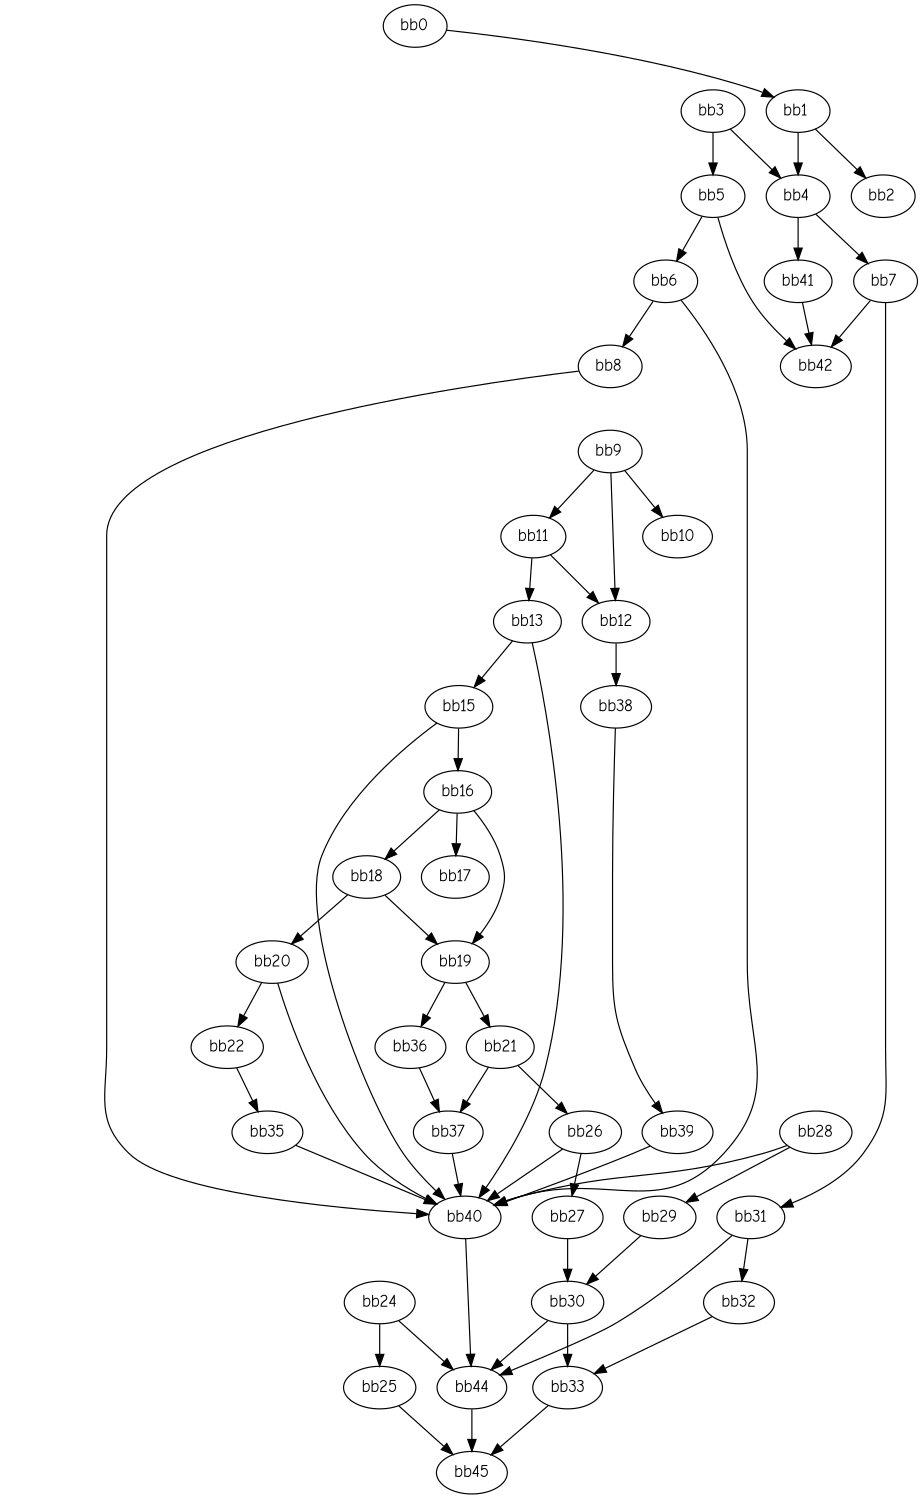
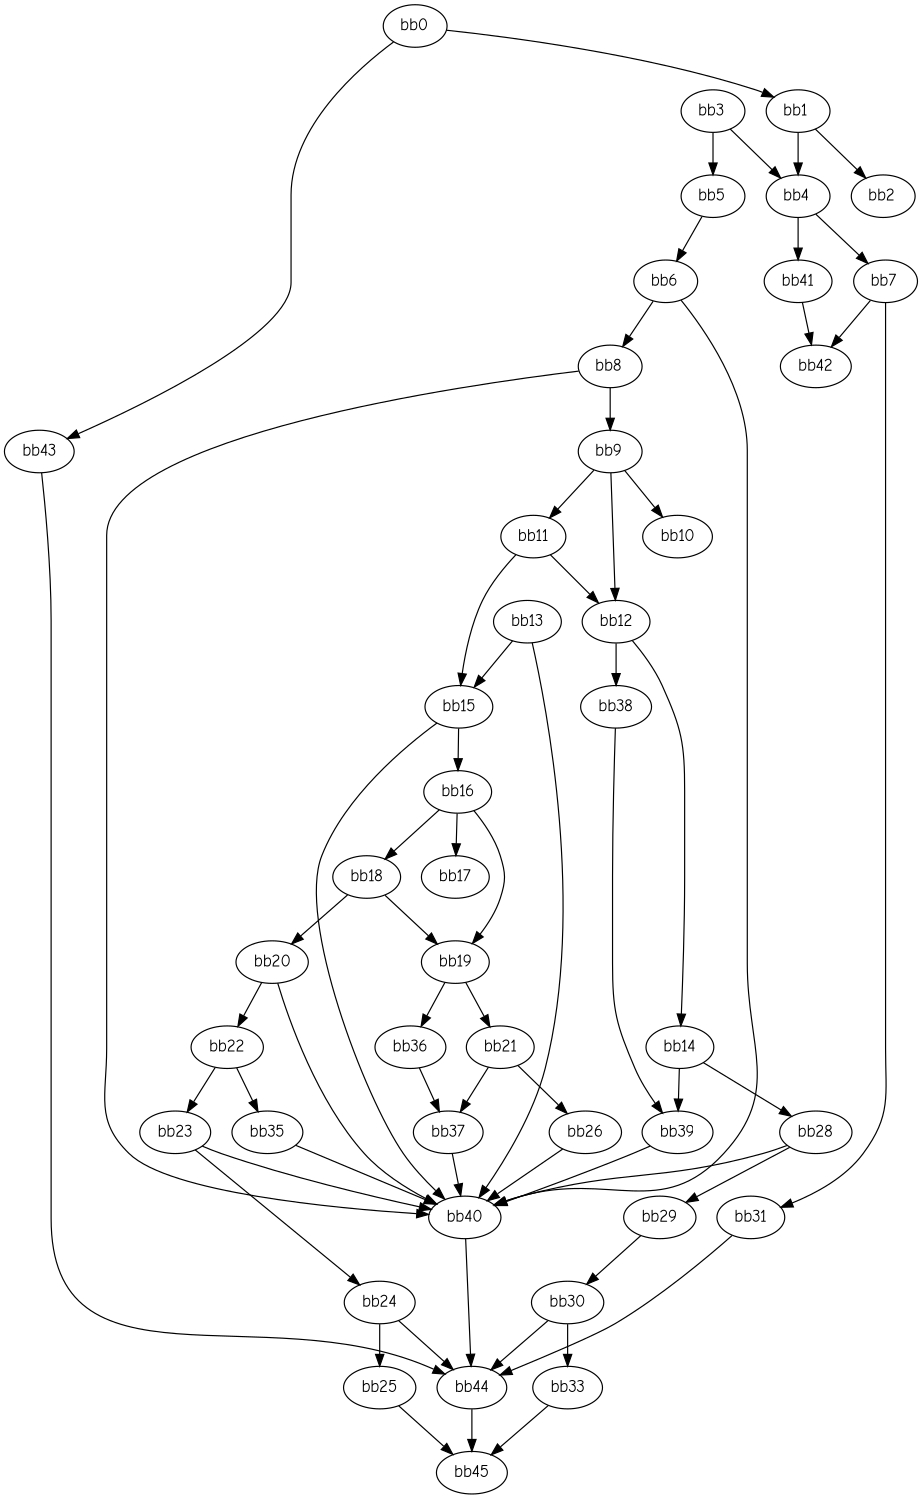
(743, 285) -> none
none -> (610, 403)
none -> (39, 452)
(531, 573) -> (479, 609)
none -> (680, 1047)
none -> (175, 1132)
(568, 1217) -> none
(739, 1303) -> none
